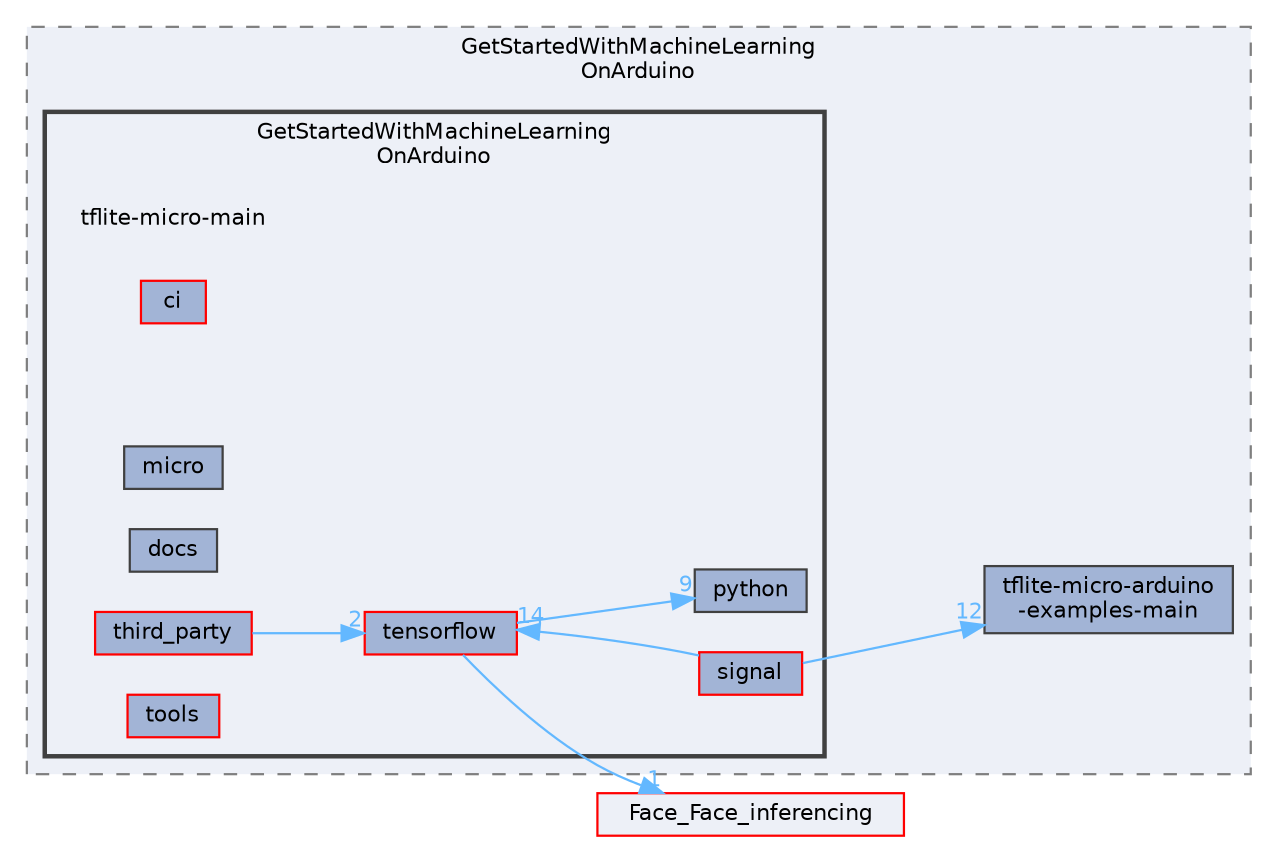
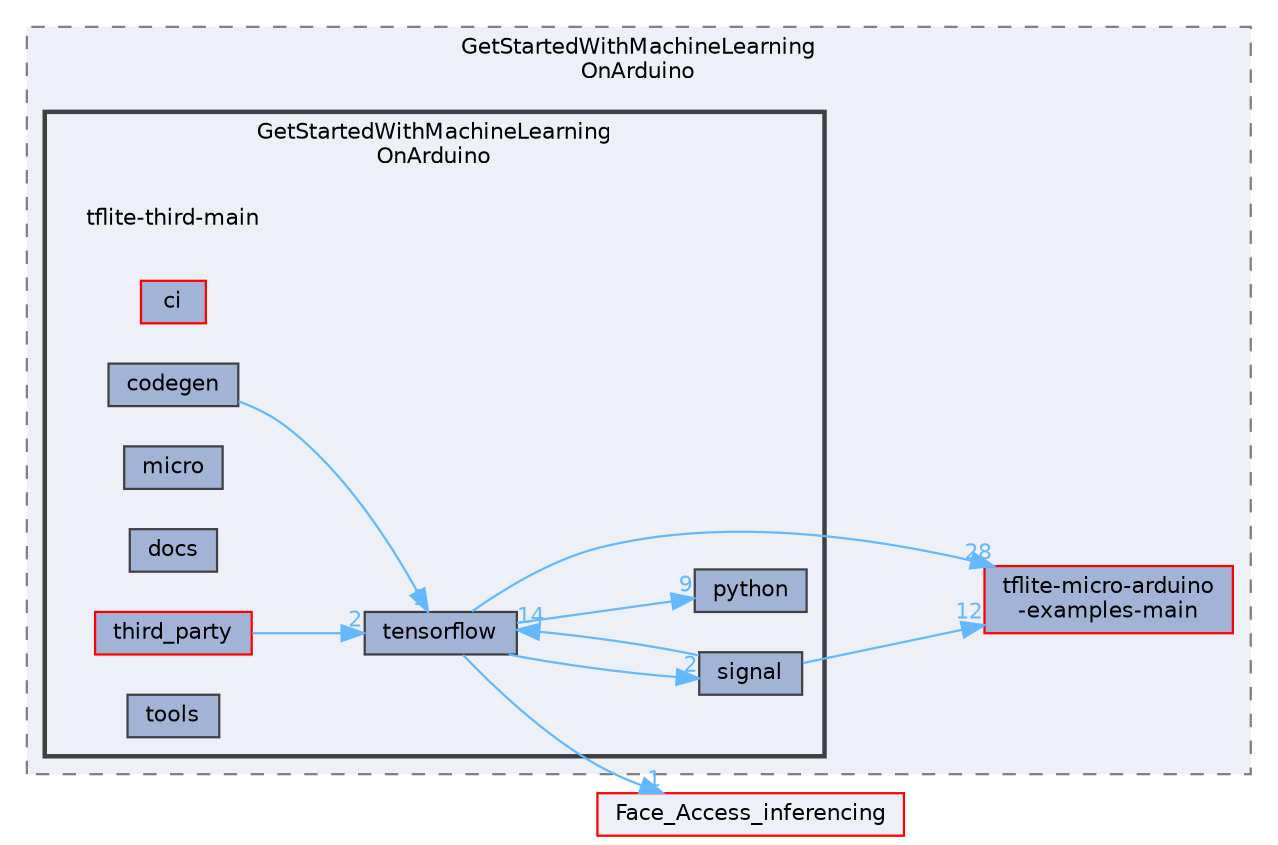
(173, 219) -> (173, 219)
none -> (173, 385)
none -> (714, 533)
(1109, 600) -> (1109, 600)
(441, 633) -> (441, 633)
none -> (592, 668)
(751, 673) -> (751, 673)
(173, 716) -> (173, 716)
(751, 814) -> (751, 814)
